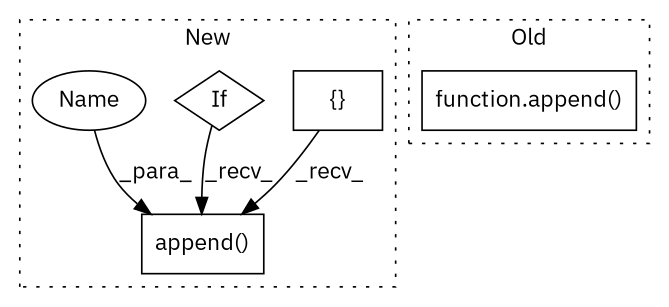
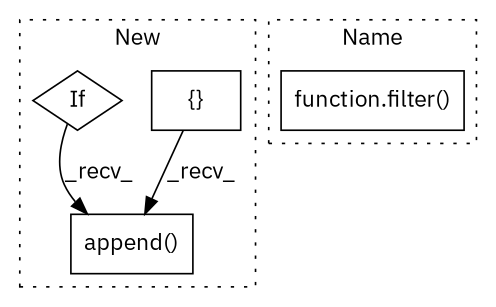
(529, 39) -> (373, 39)
(89, 101) -> none
(529, 101) -> (373, 101)
